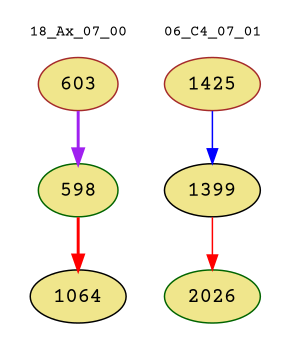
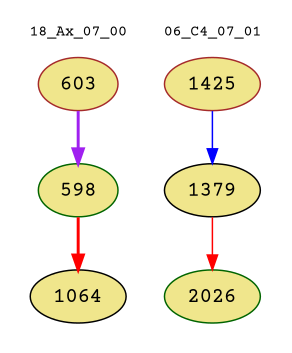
(212, 190) -> (212, 190)
